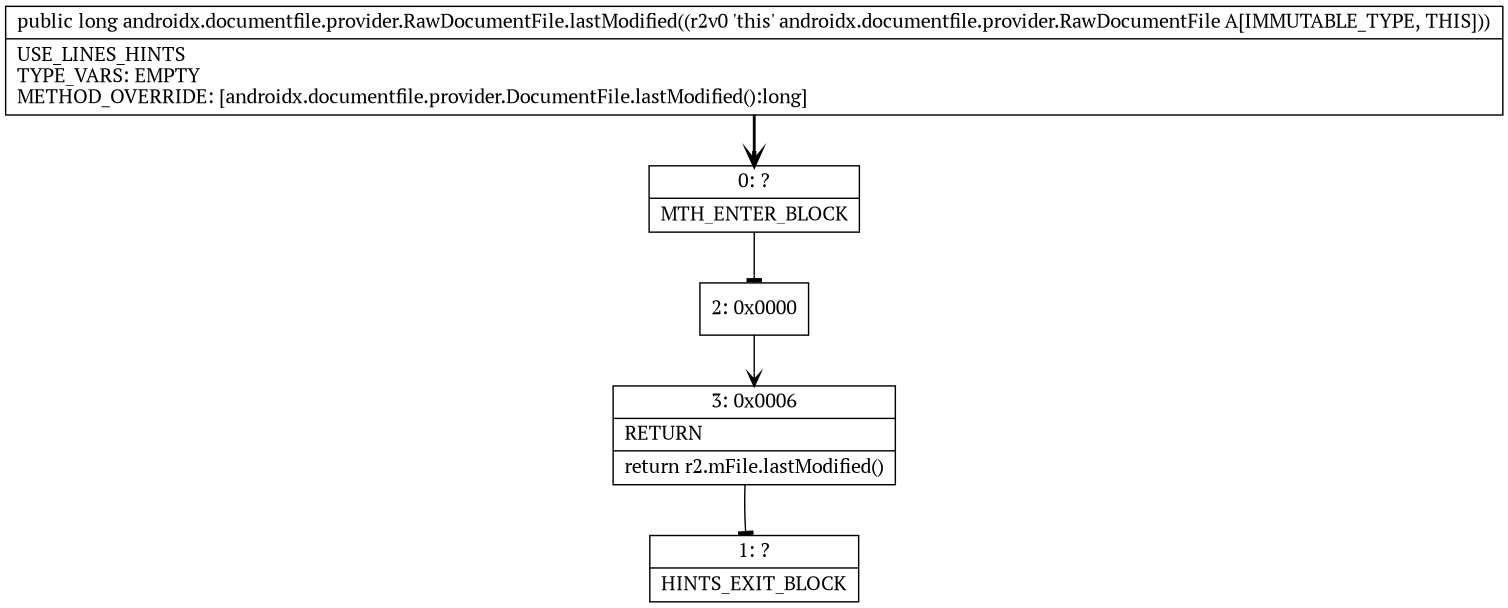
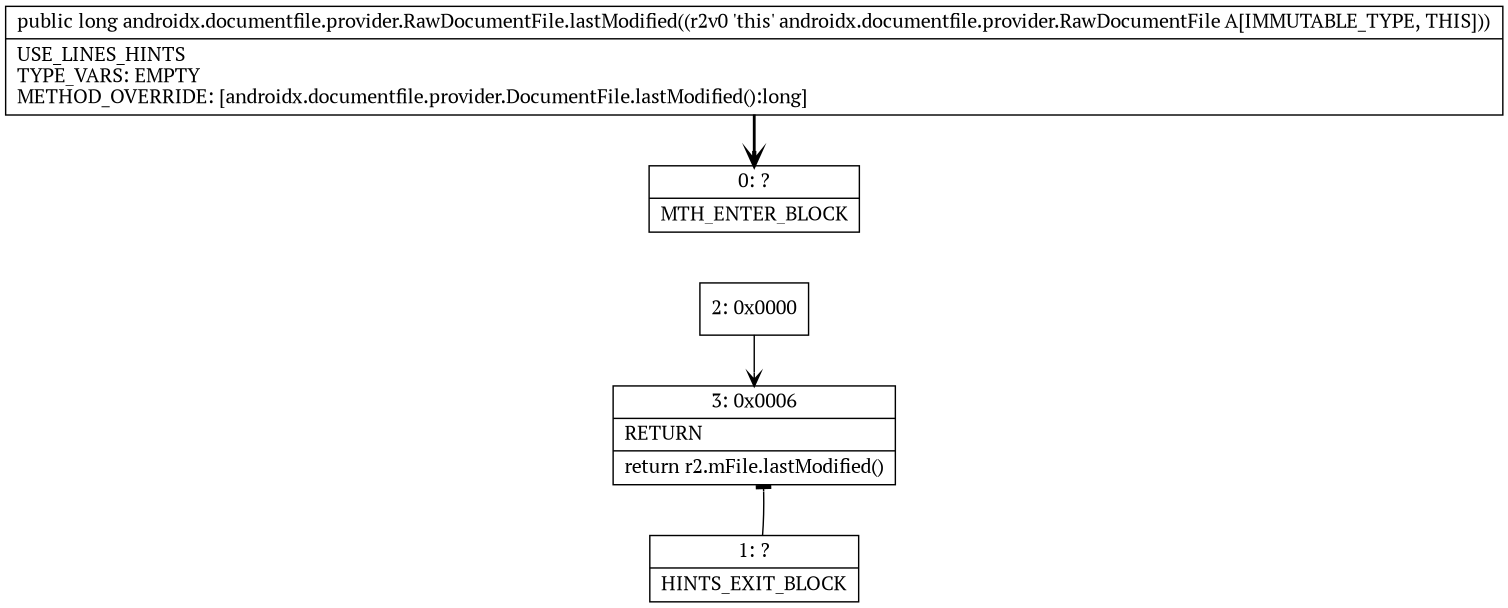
(754, 254) -> none
(745, 507) -> (764, 514)
